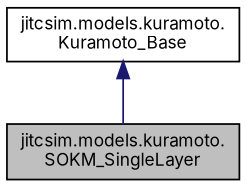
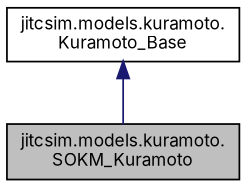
(123, 152) -> (123, 152)
